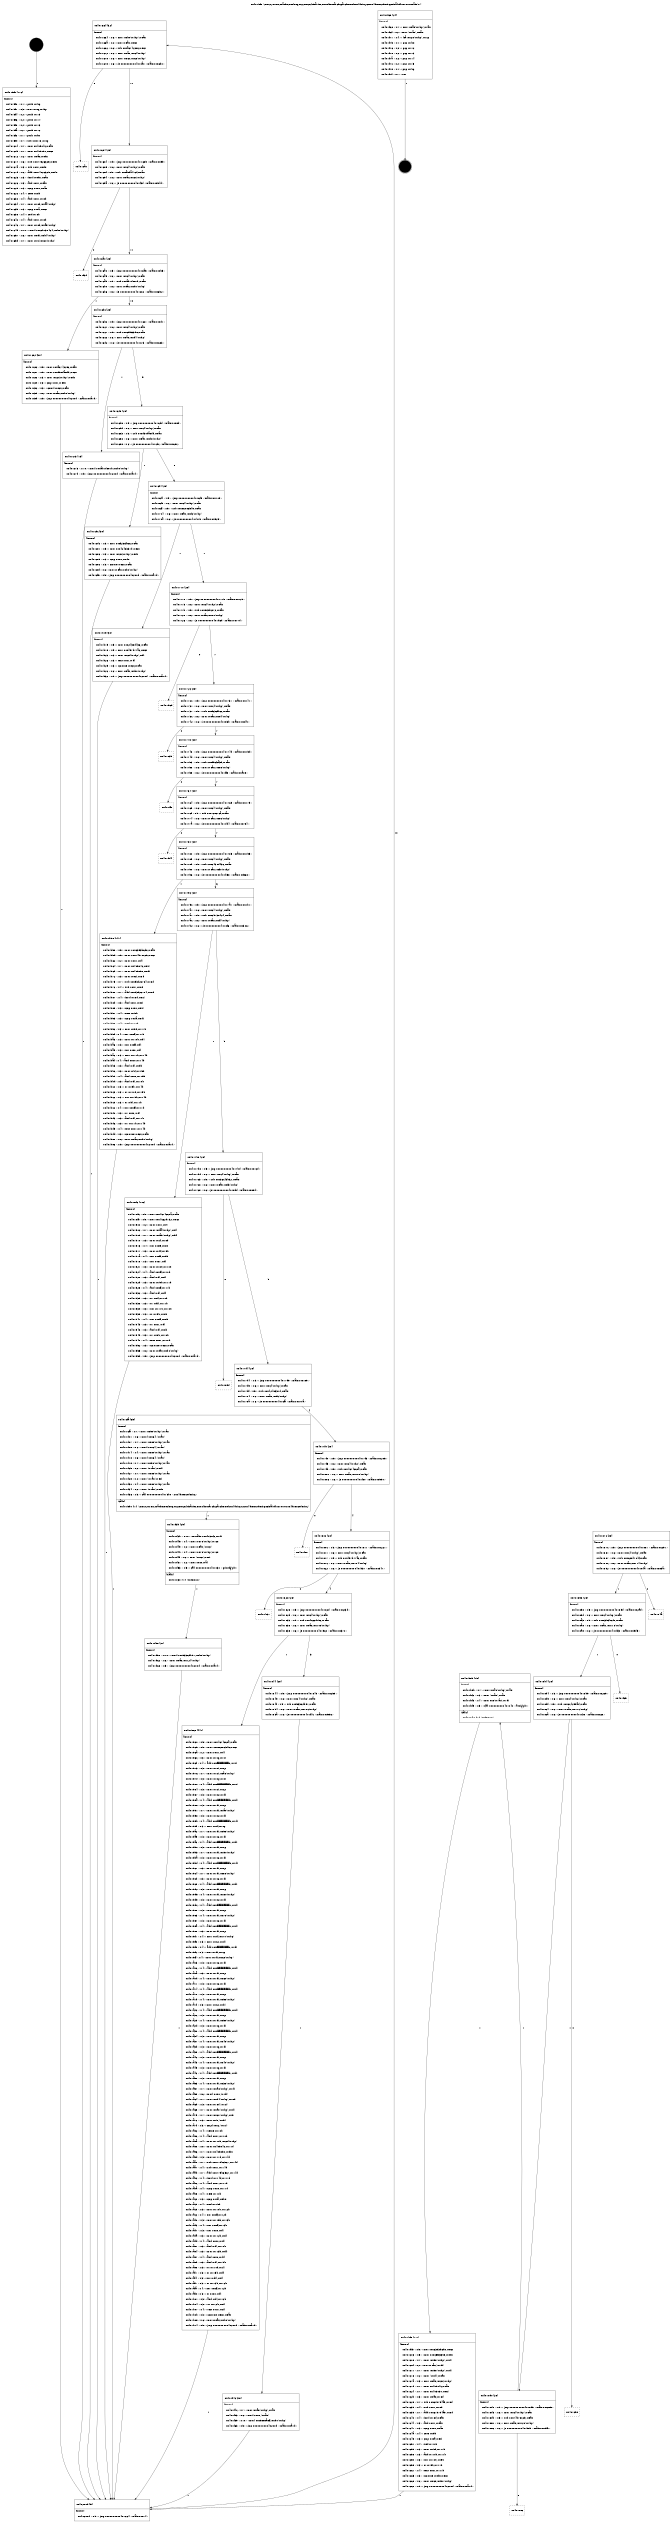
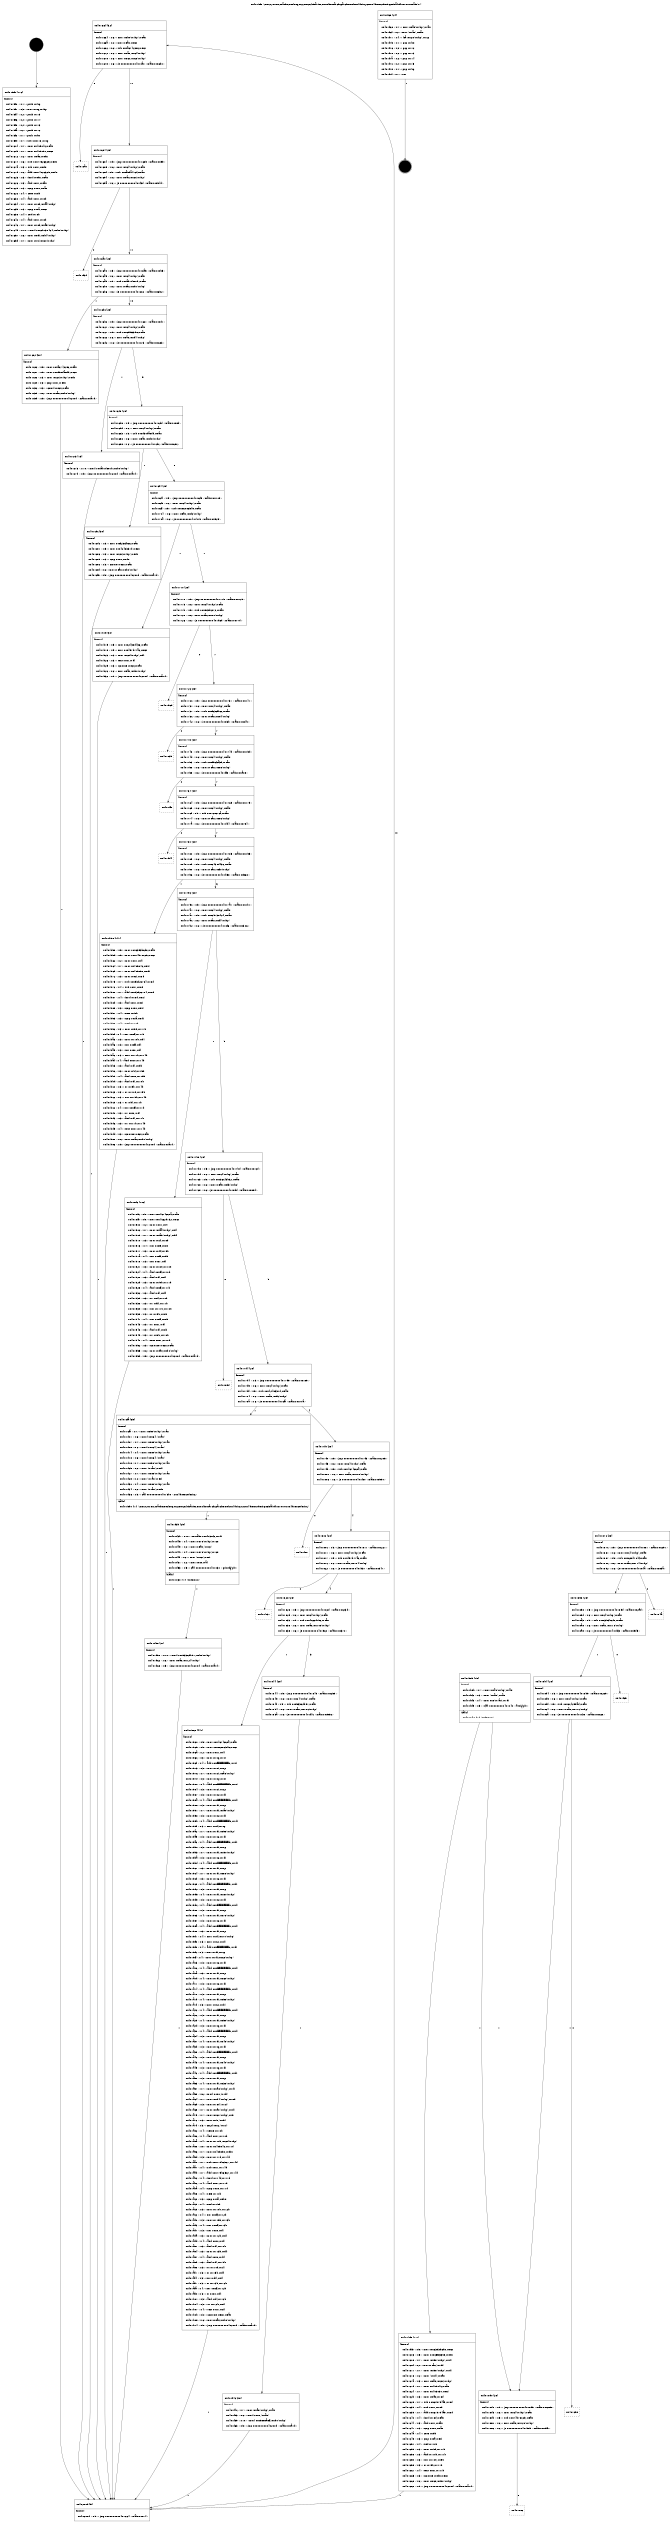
none -> (254, 1410)
(521, 2057) -> (482, 2057)
